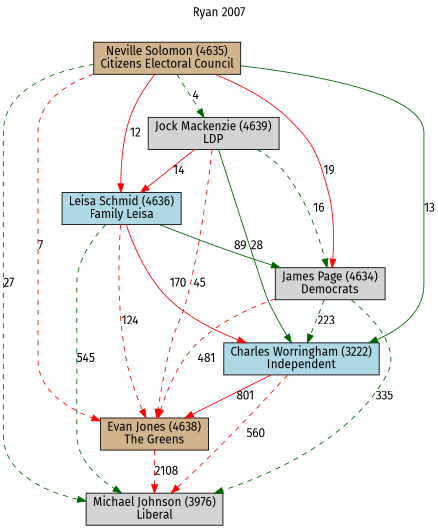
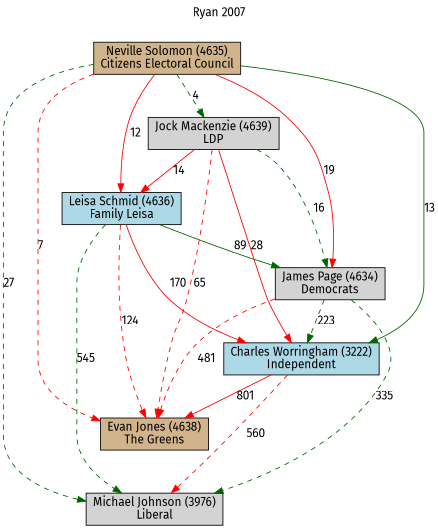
(249, 244) -> (249, 244)
(200, 284) -> (200, 284)
(155, 467) -> none
